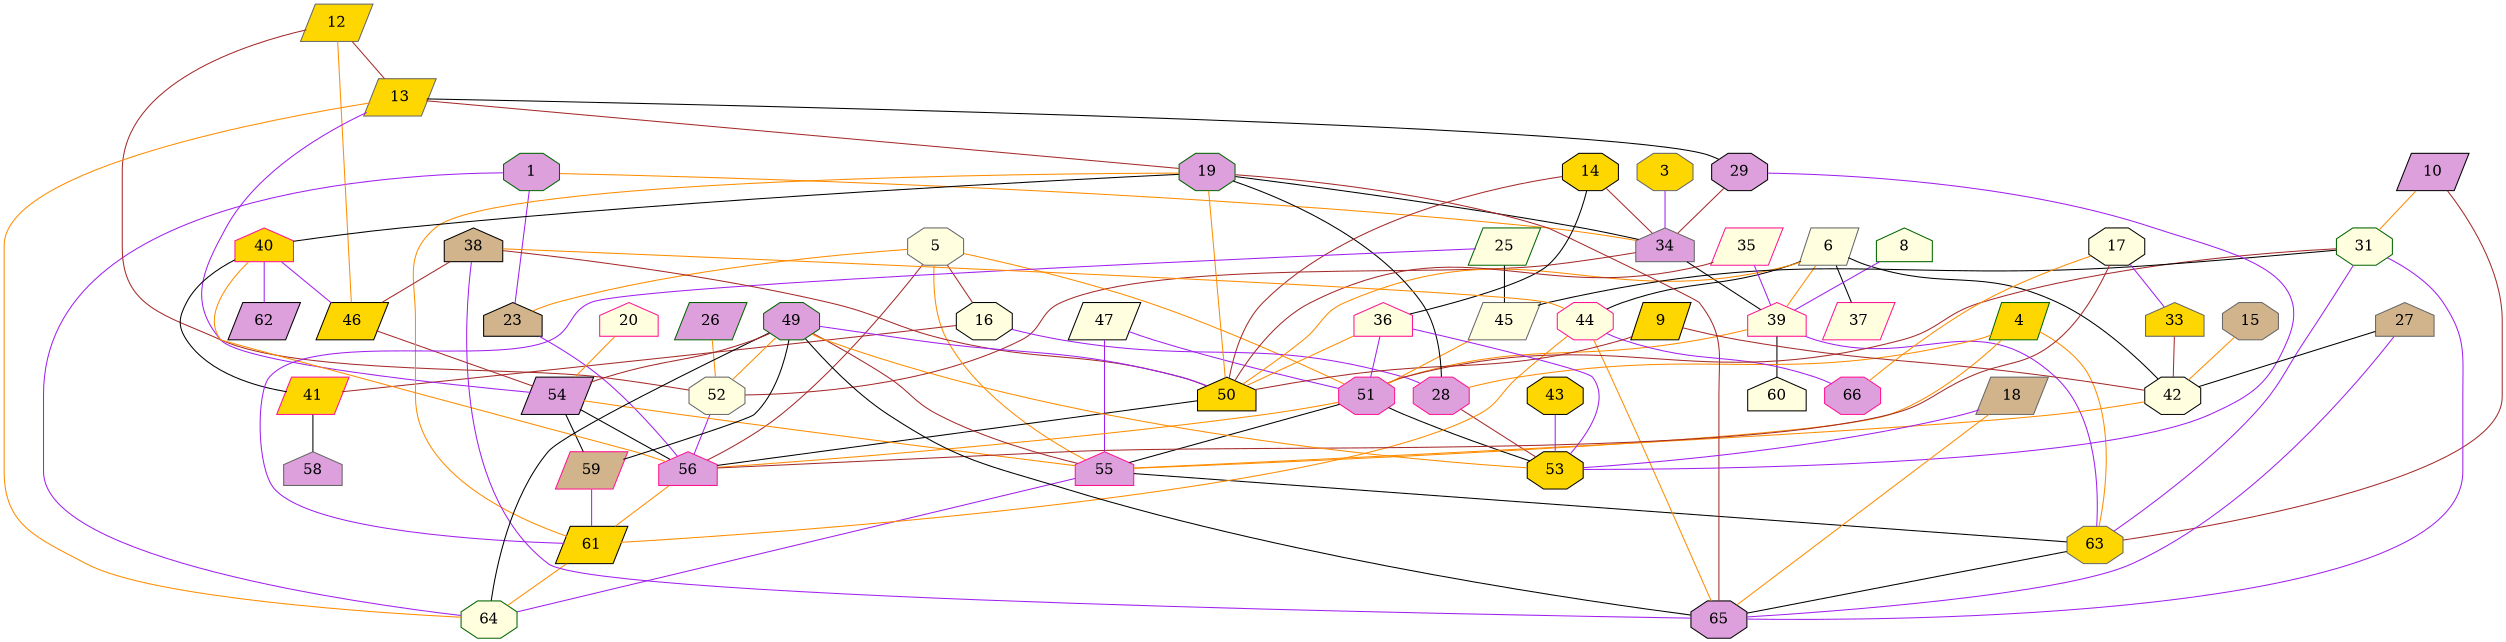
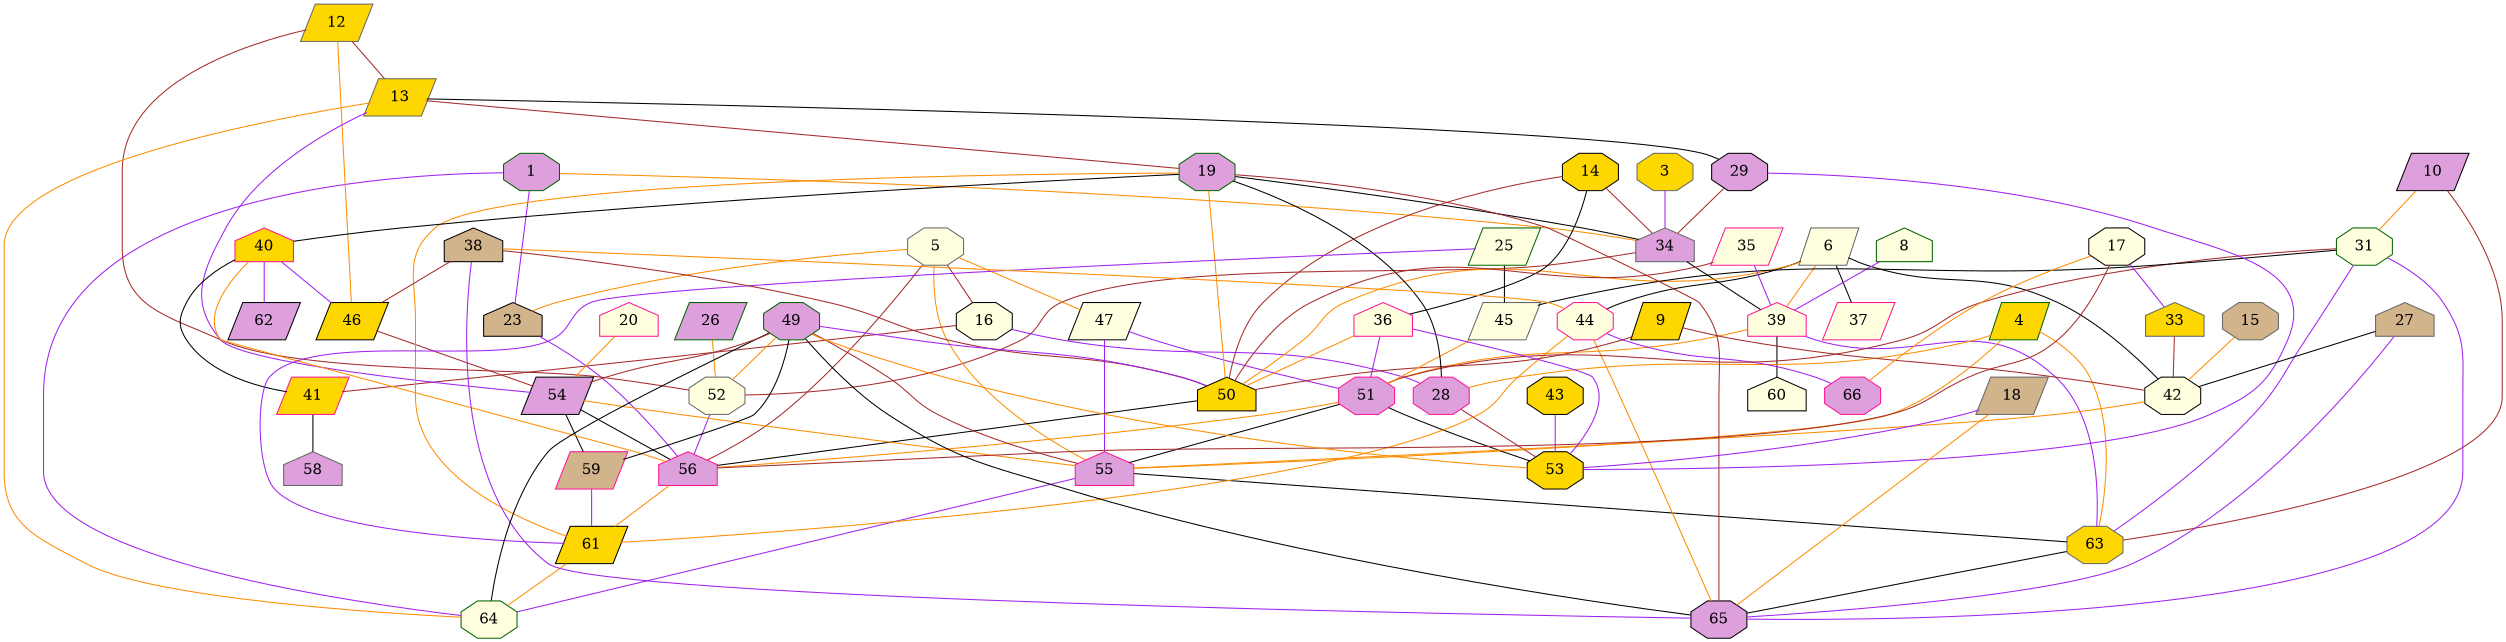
(1158, 306) -> (1020, 284)
